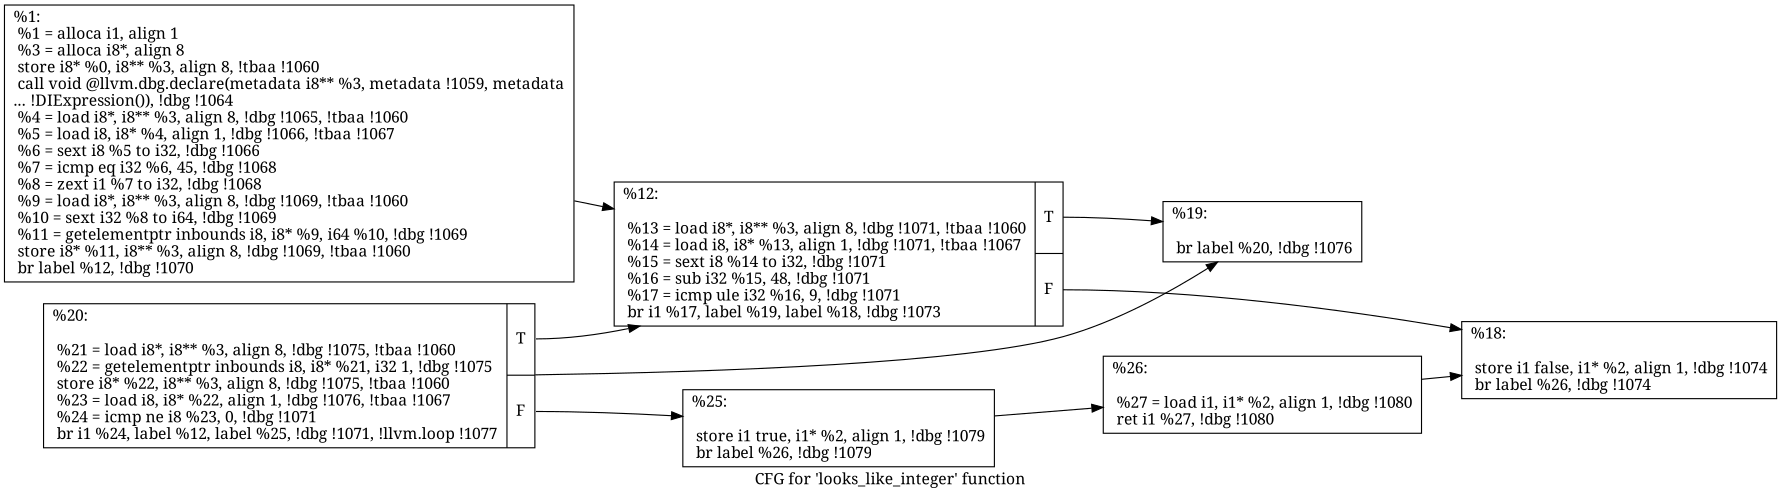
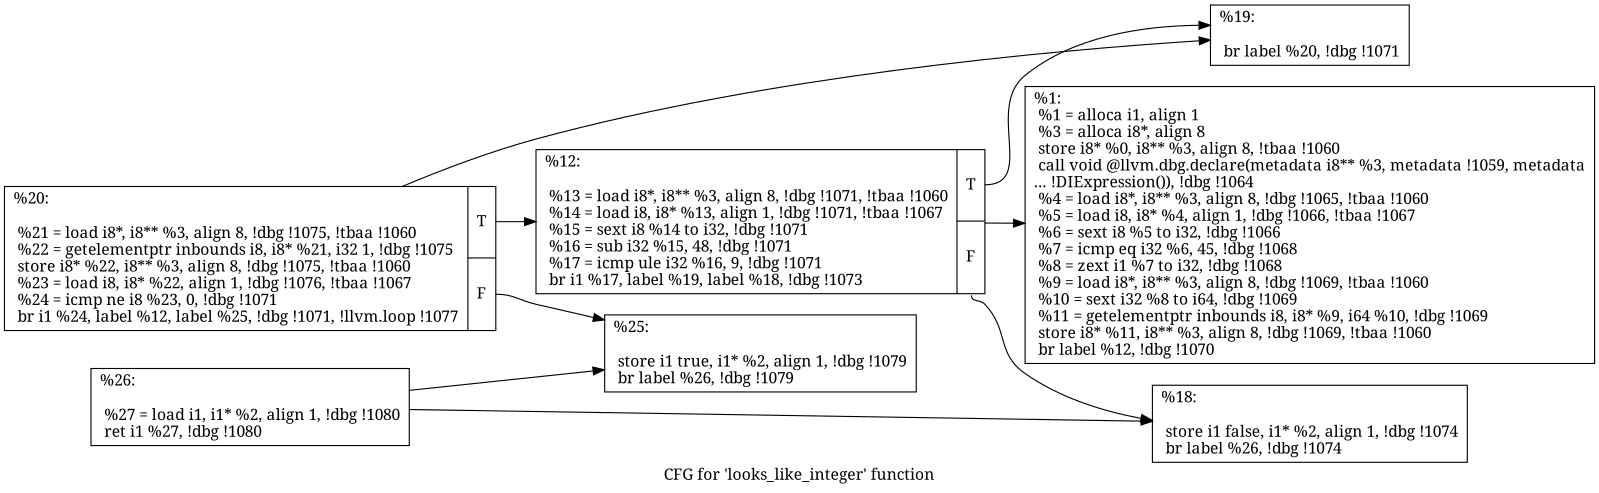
(589, 204) -> (999, 223)
(1262, 248) -> (1310, 52)
(1043, 412) -> (501, 381)
